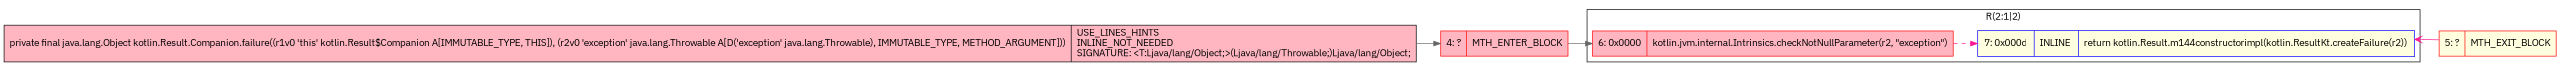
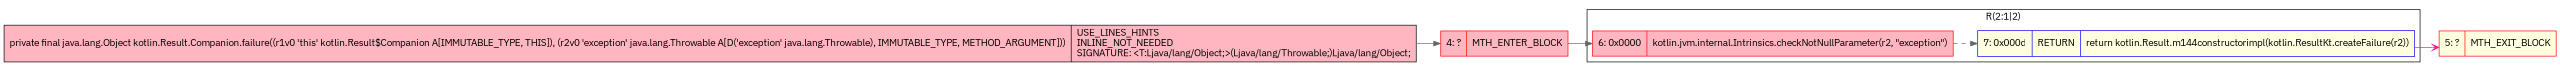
(2430, 40) -> (2424, 48)
(2055, 43) -> (2056, 43)
(1962, 44) -> (1962, 44)
